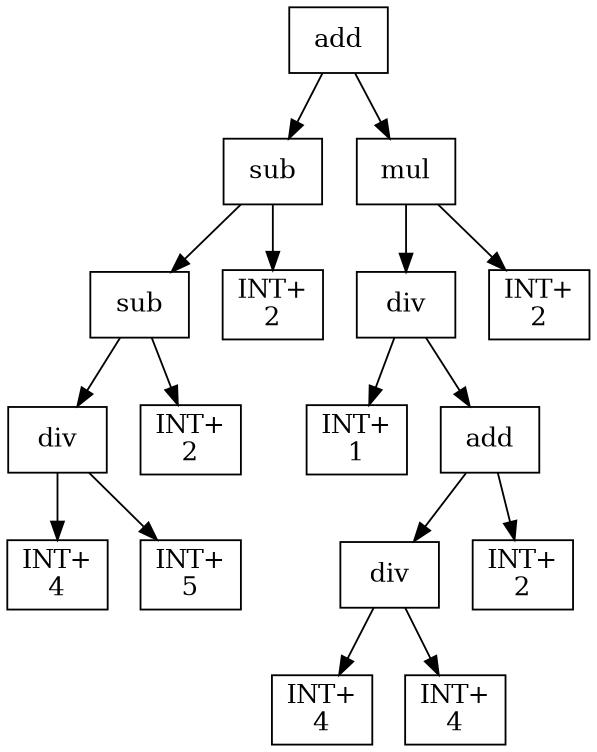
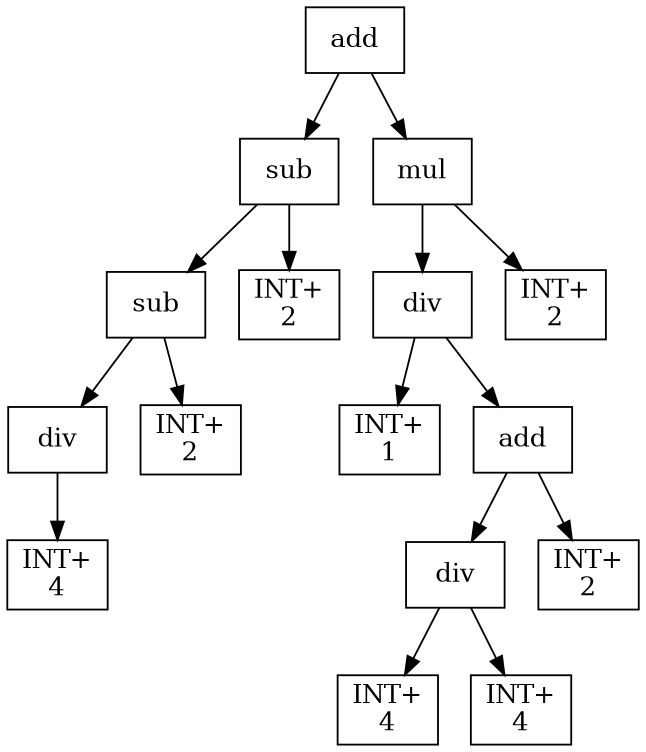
(191, 575) -> none
